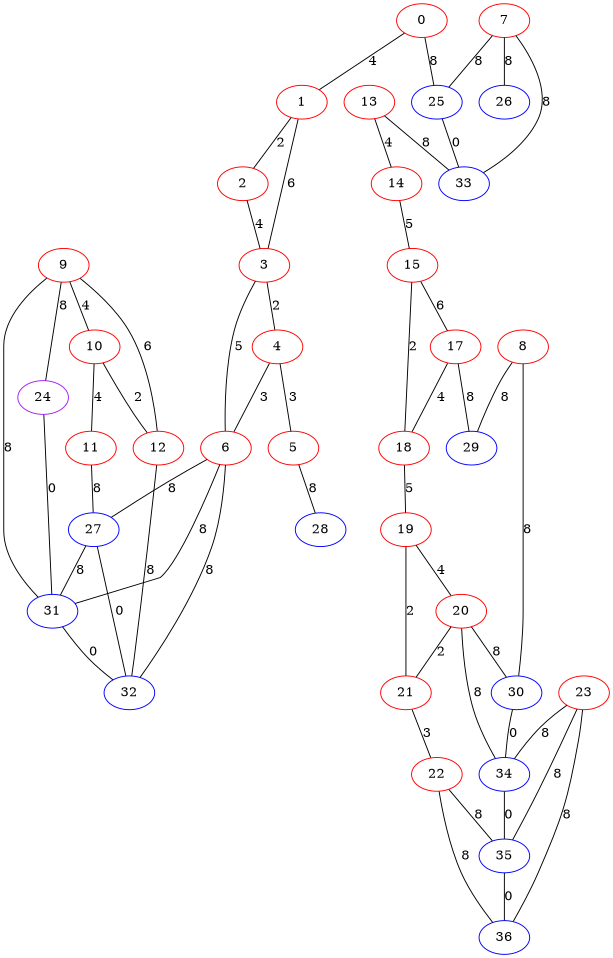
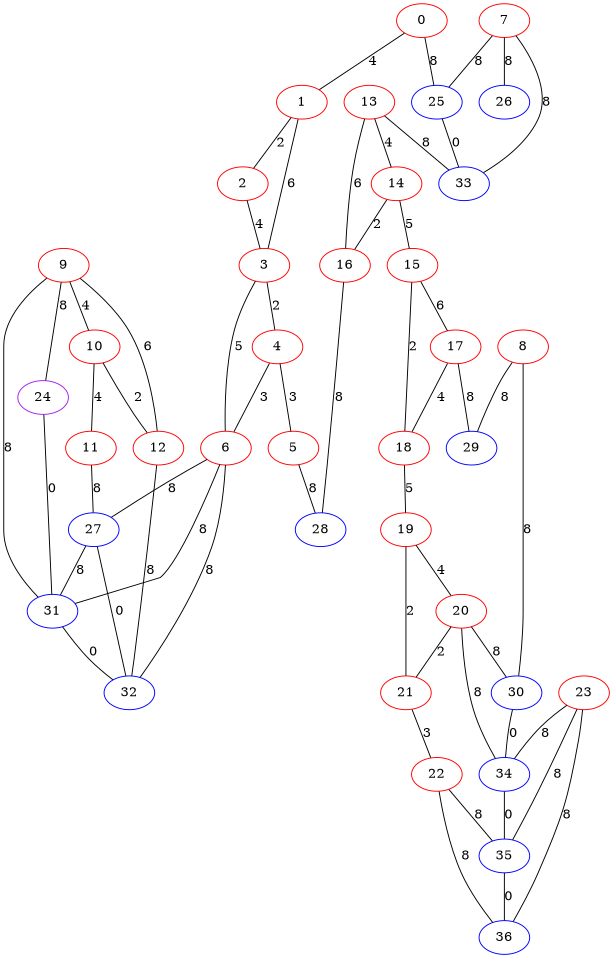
none -> (345, 265)
